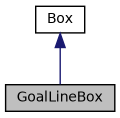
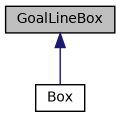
(60, 66) -> (60, 66)
